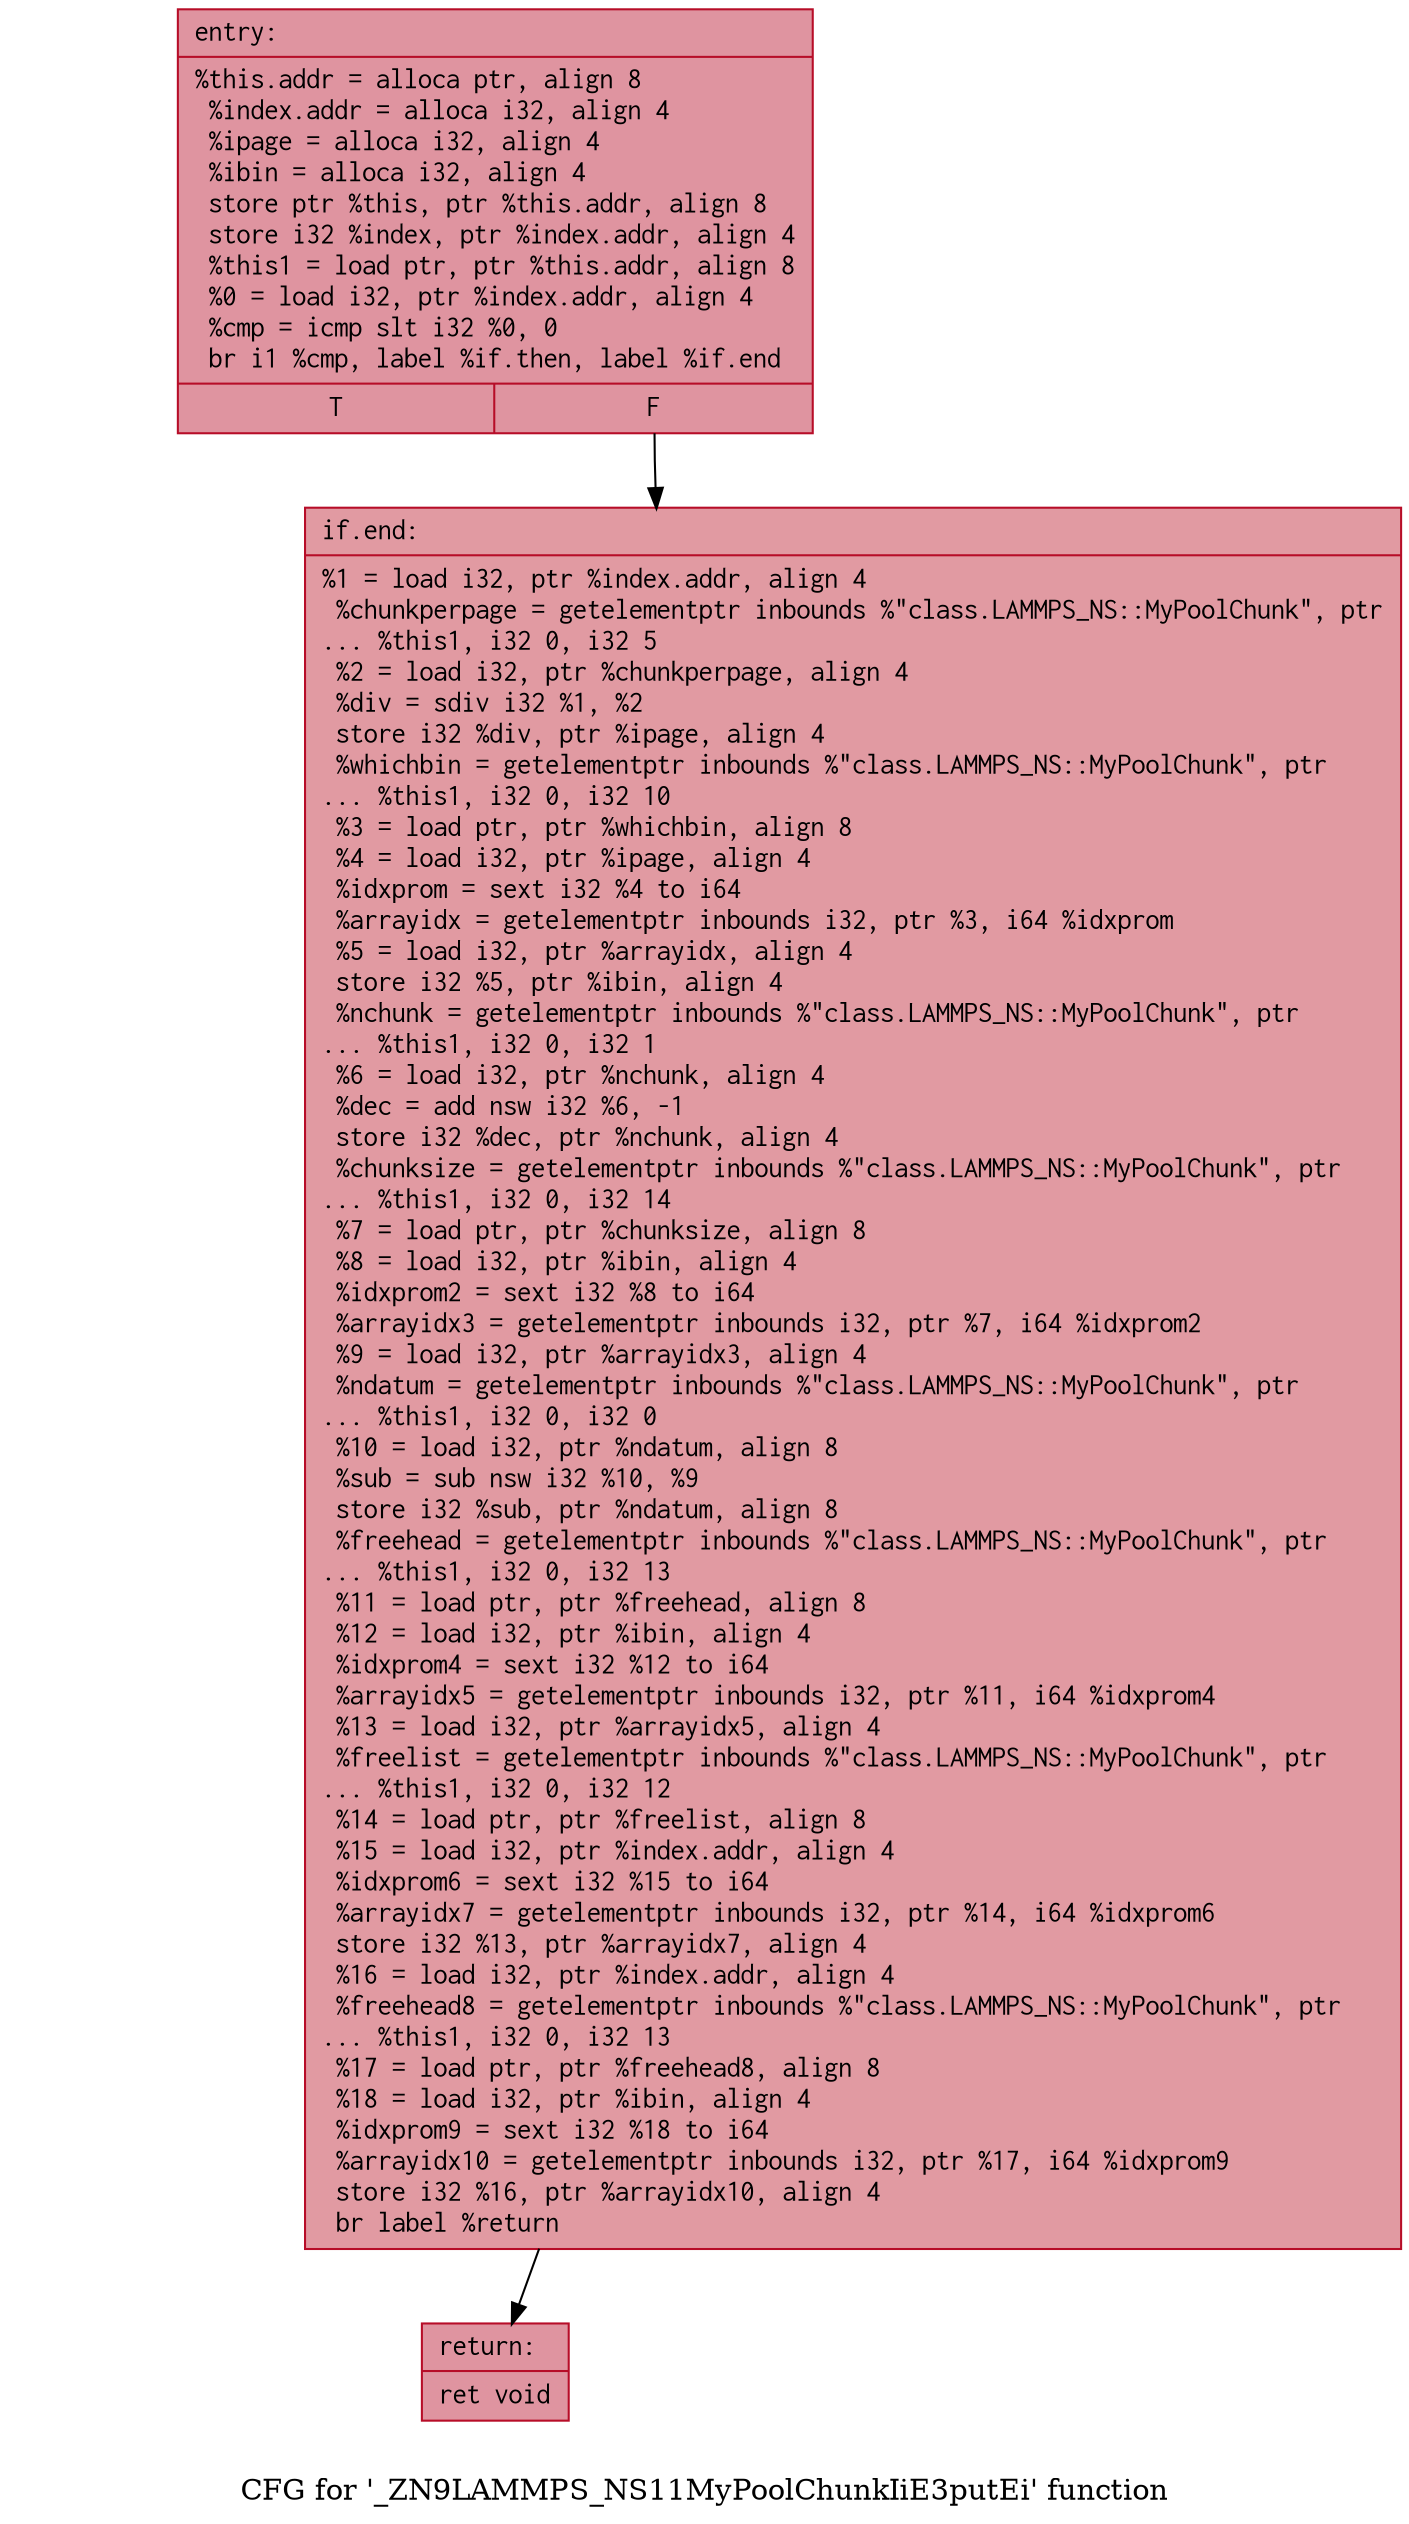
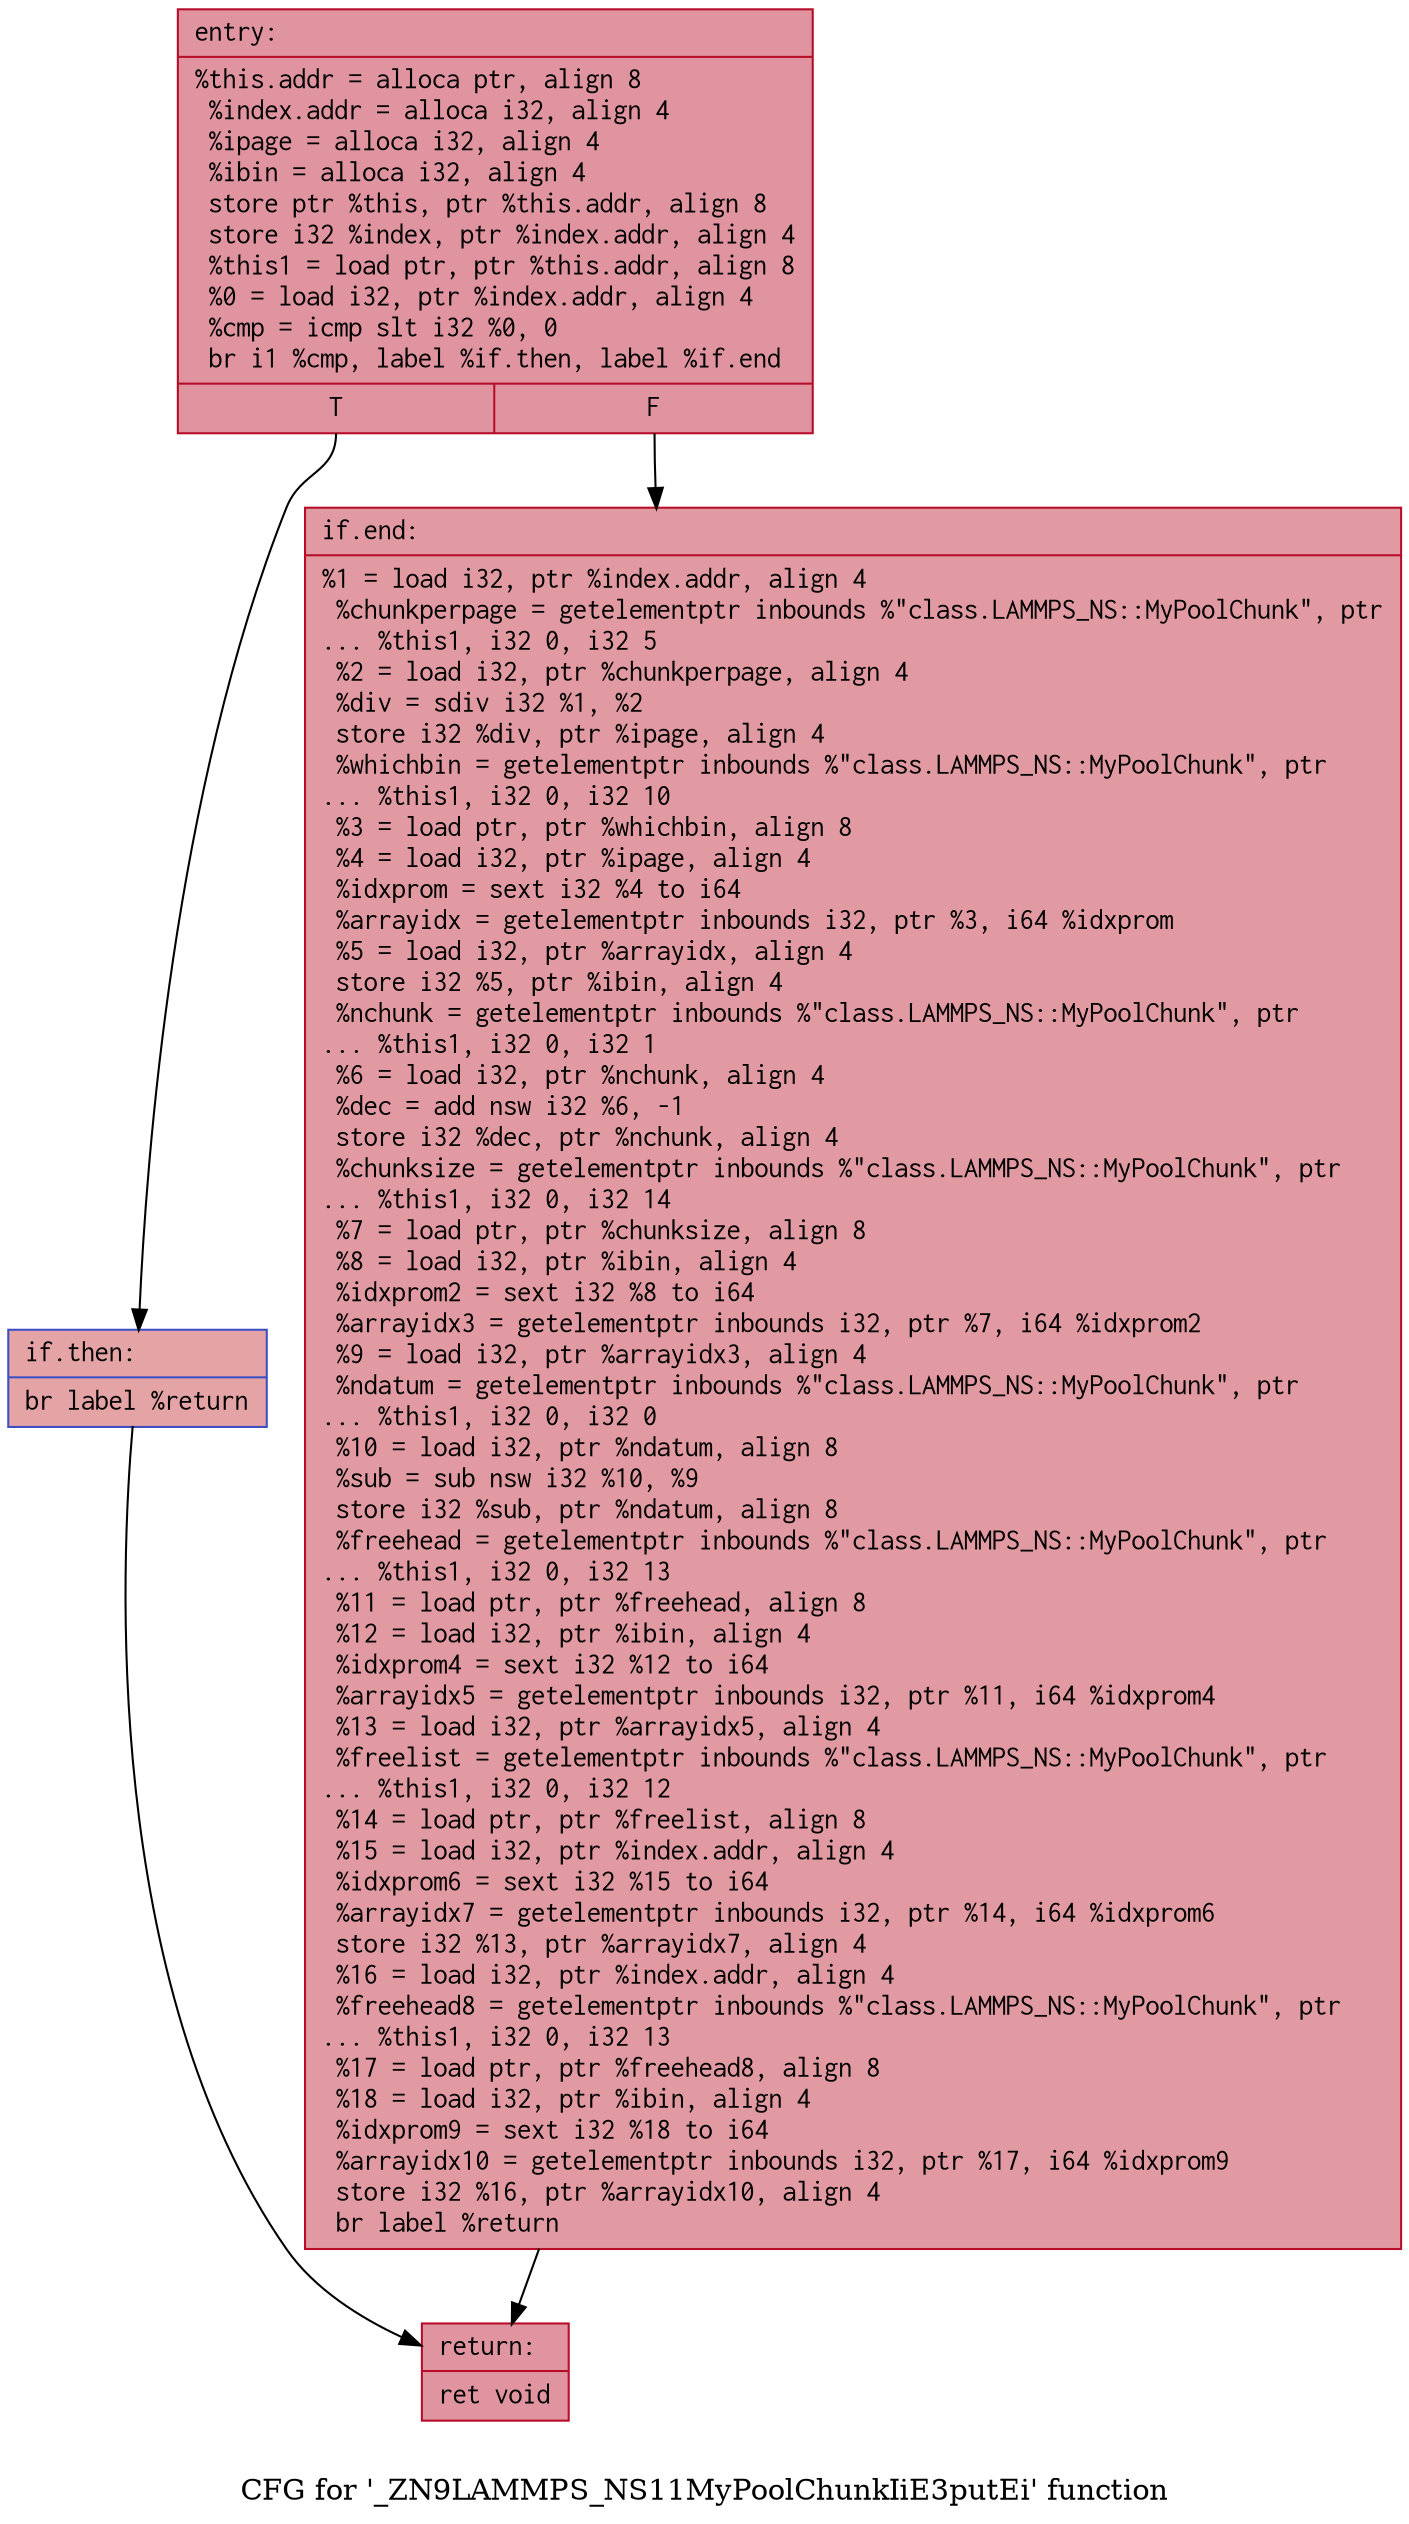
none -> (138, 1378)
